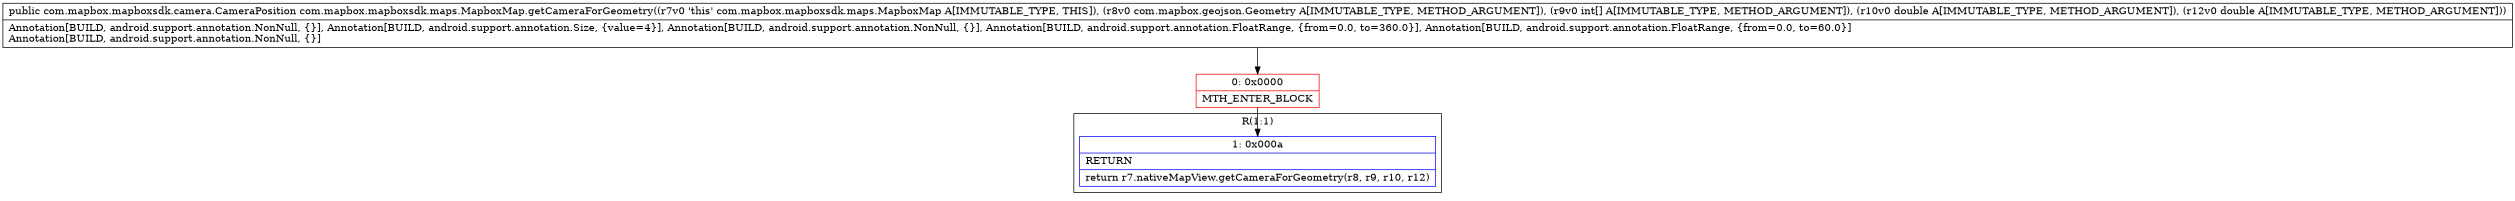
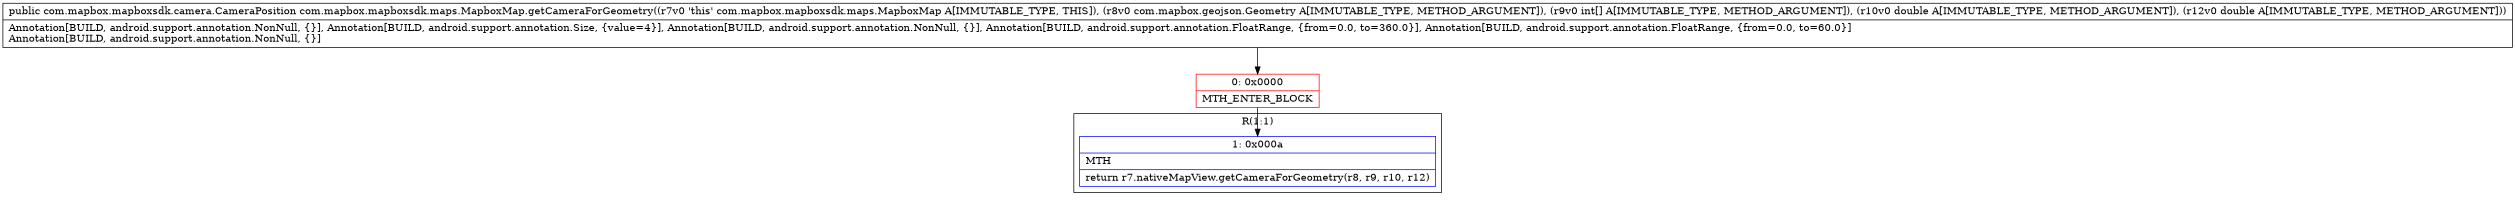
(1109, 161) -> (1098, 161)
